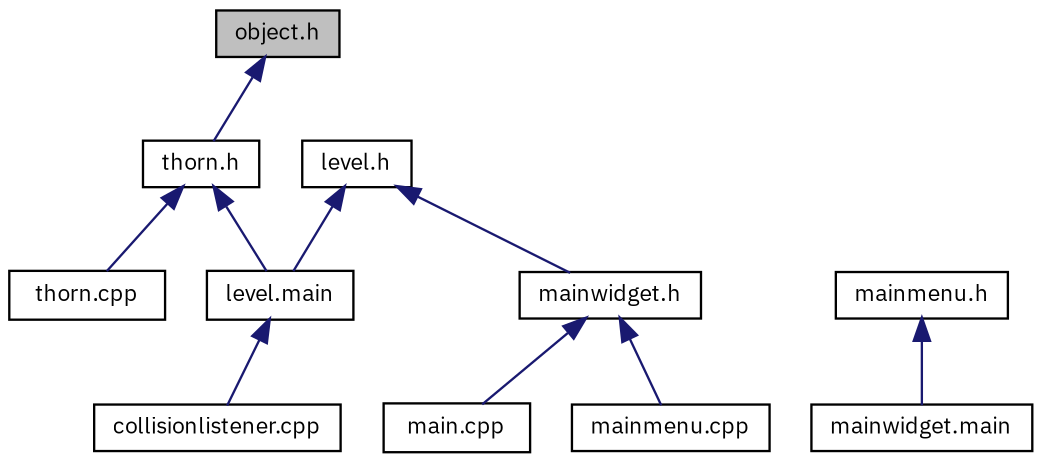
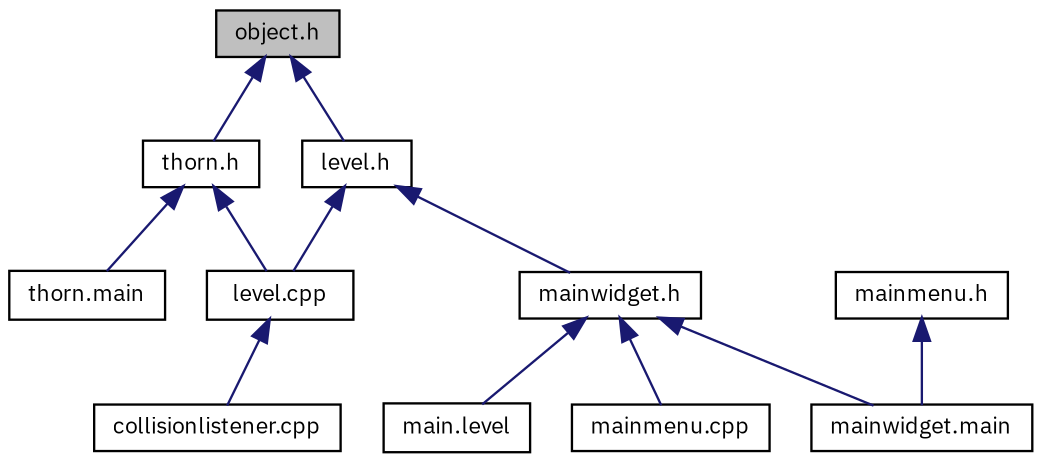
none -> (324, 109)
(87, 295) -> (87, 295)
(280, 295) -> (280, 295)
none -> (777, 366)
(457, 428) -> (457, 428)
